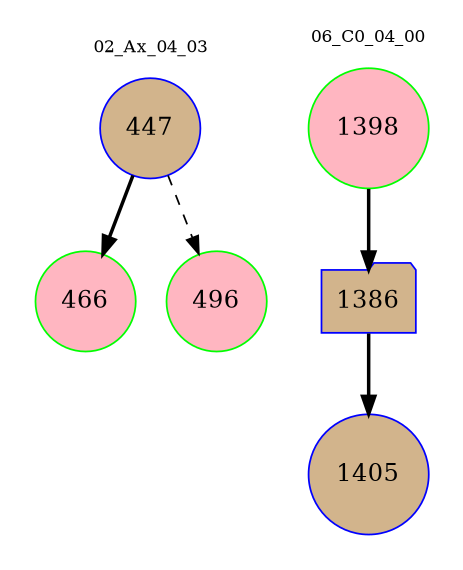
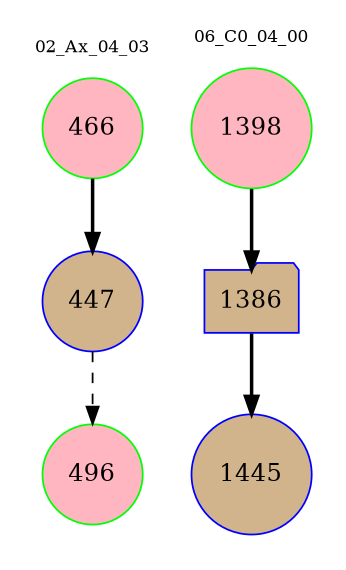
(121, 206) -> (93, 206)
(369, 474) -> (252, 474)
